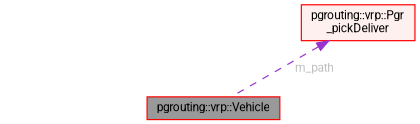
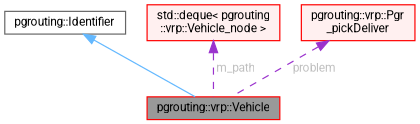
none -> (65, 23)
none -> (213, 23)
(313, 69) -> (313, 69)
